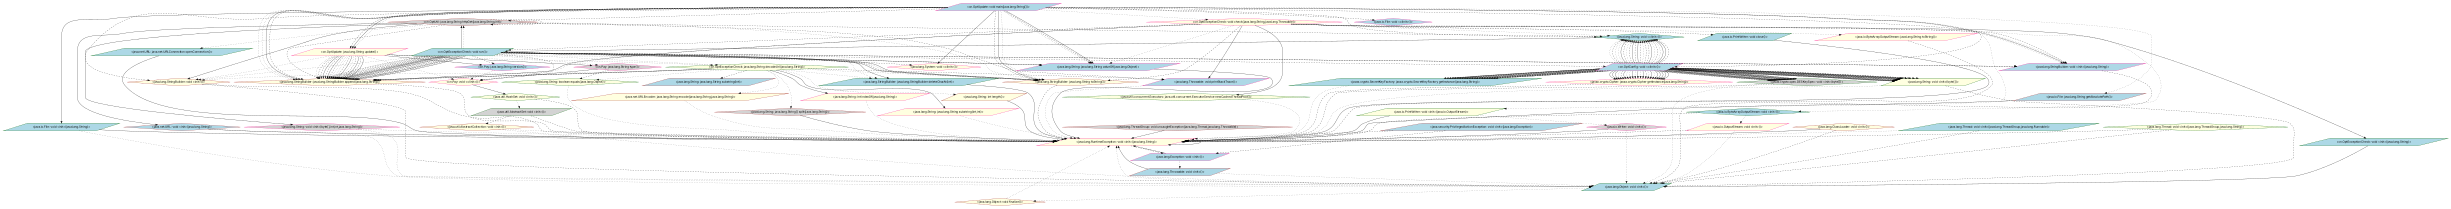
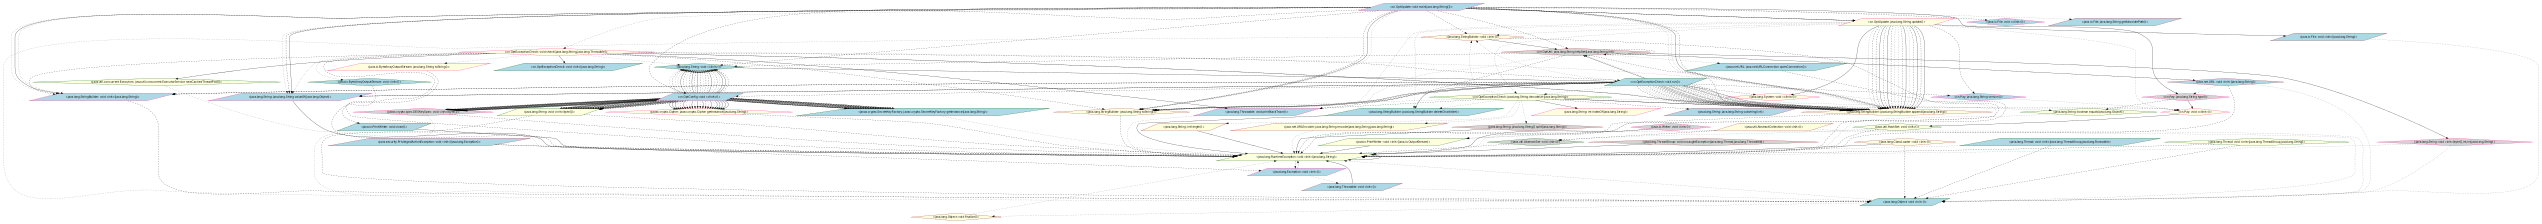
none -> (1487, 27)
(965, 38) -> (1847, 72)
(305, 42) -> (1522, 44)
(451, 62) -> (1960, 53)
(565, 62) -> (2206, 89)
(1807, 82) -> (423, 112)
(1529, 91) -> (911, 138)
(521, 112) -> (1536, 142)
(948, 112) -> none
(1598, 112) -> none
(499, 120) -> (1653, 134)
(1541, 120) -> (1560, 134)
(62, 127) -> (2329, 37)
(477, 127) -> (1774, 127)
(1738, 127) -> none
(460, 134) -> (1826, 139)
(462, 135) -> (1859, 137)
(954, 135) -> none
(505, 137) -> none
(1117, 142) -> (1297, 157)
(1151, 150) -> (1298, 166)
(872, 176) -> (163, 191)
(2020, 183) -> none
